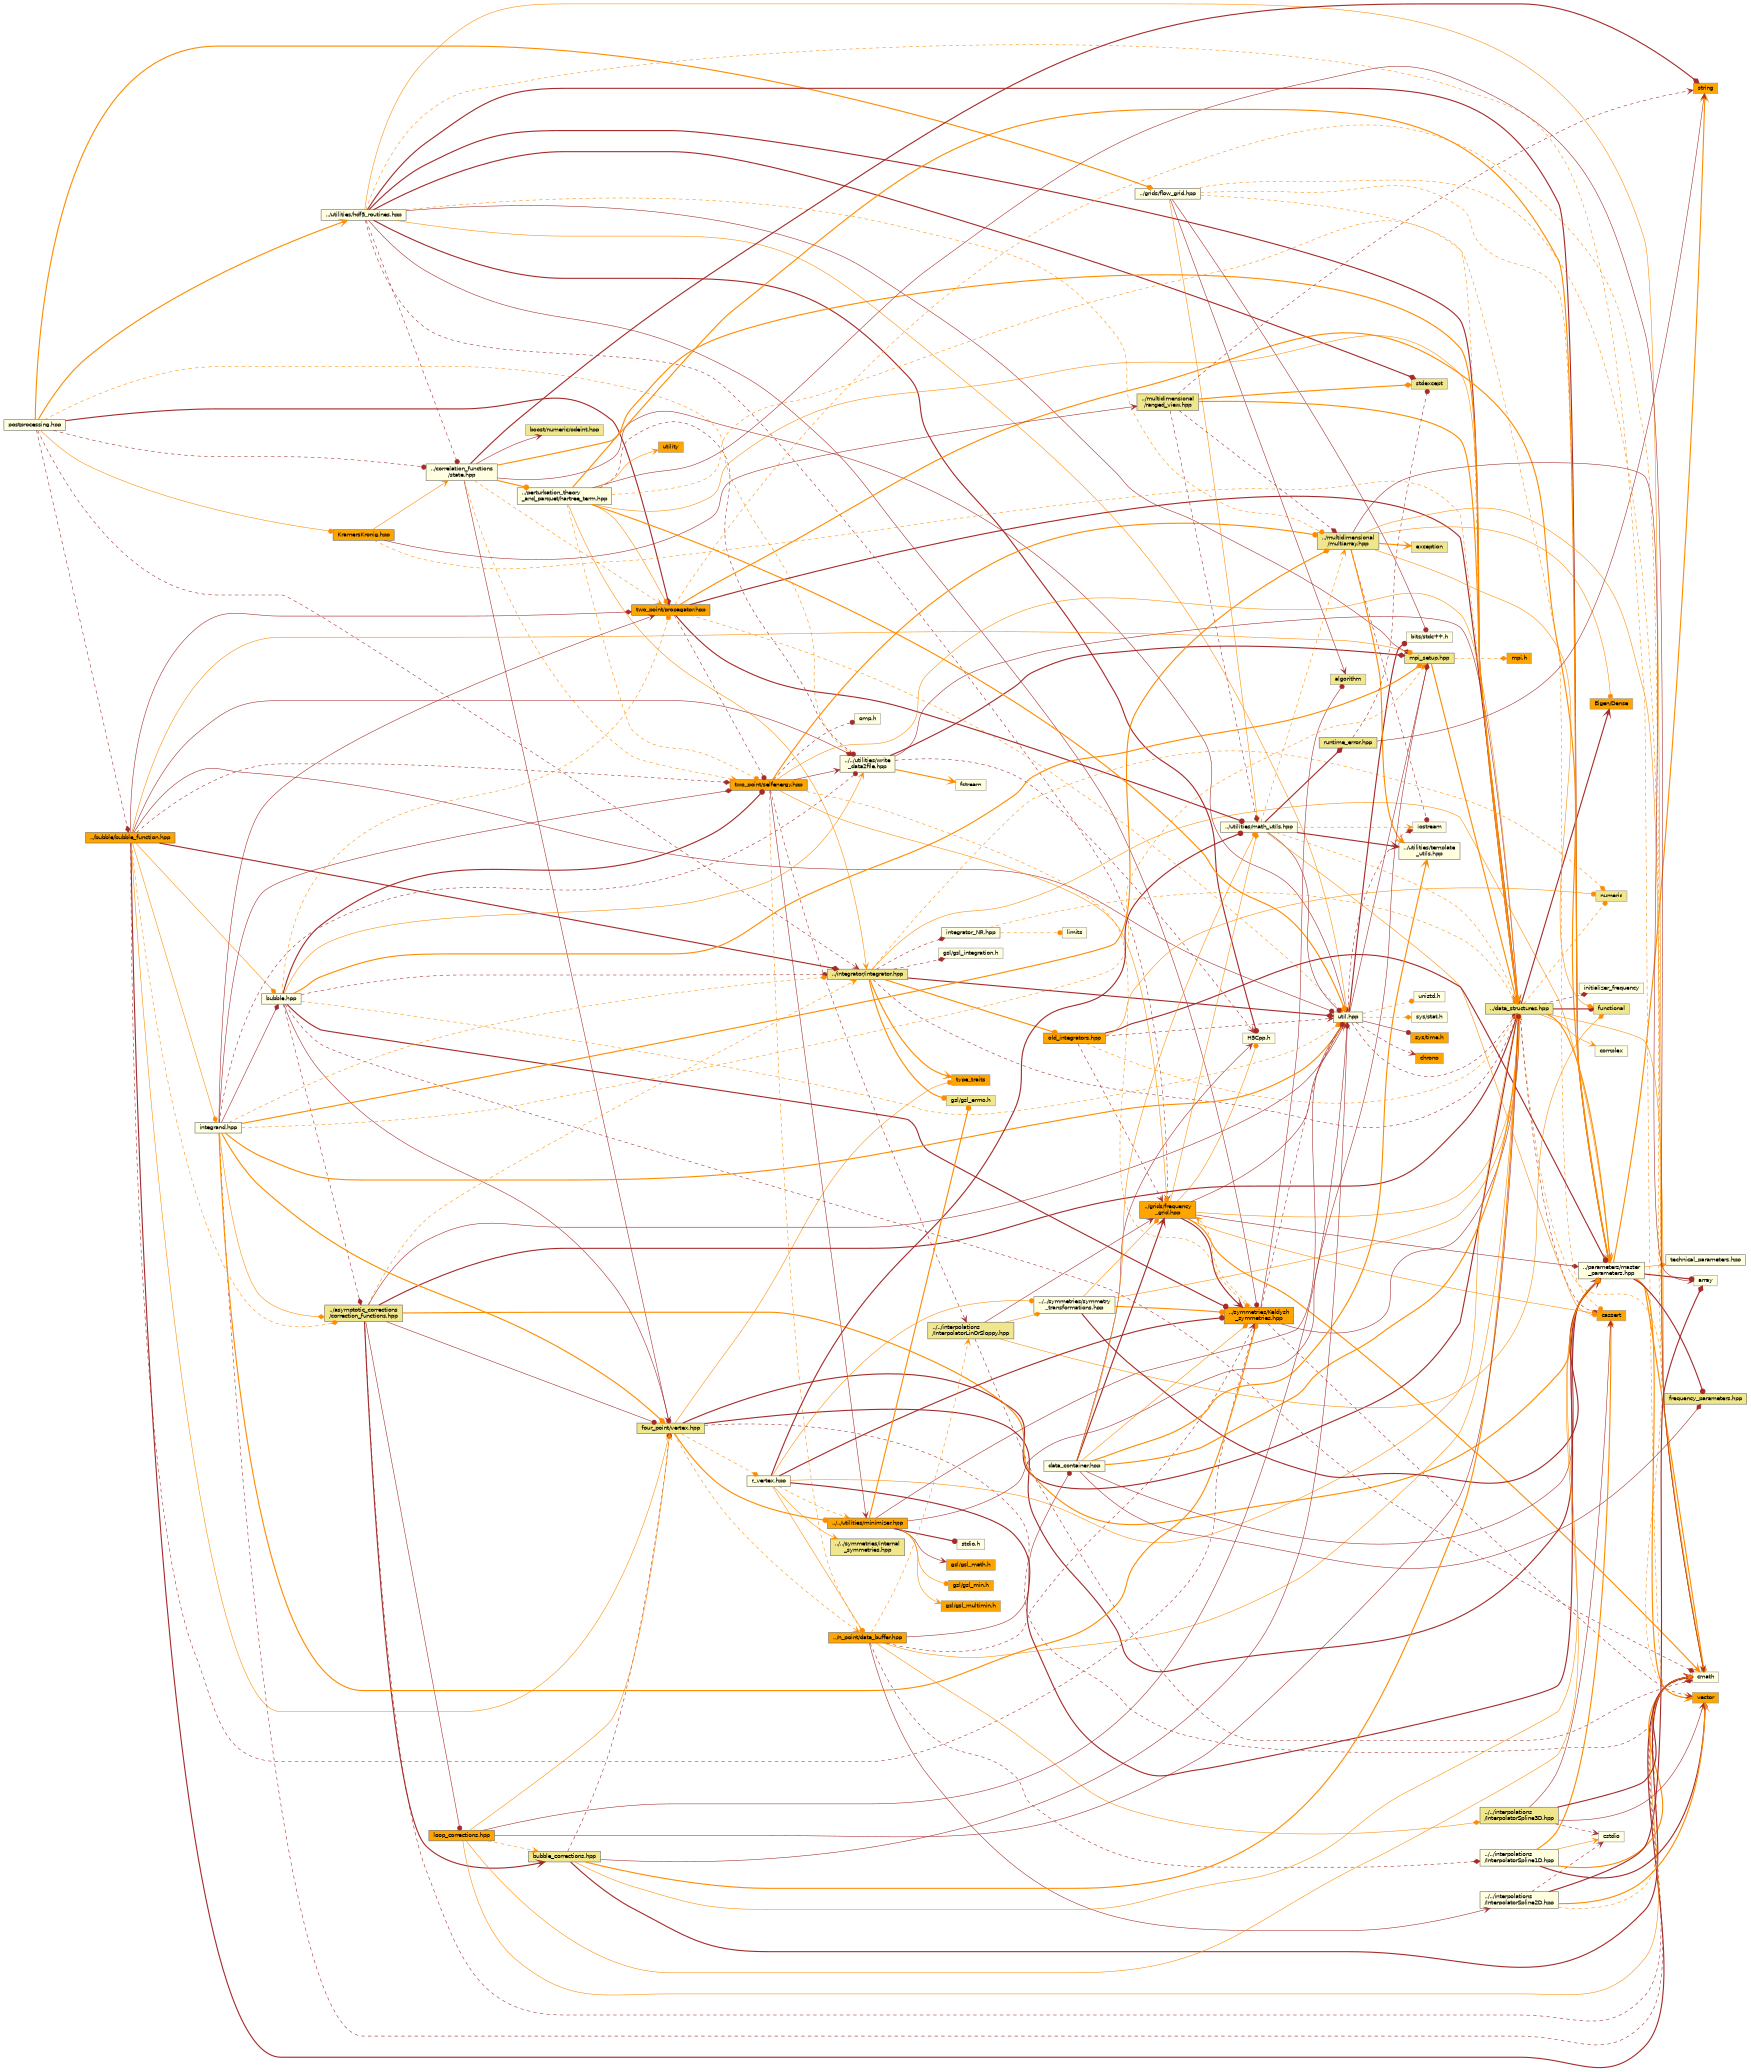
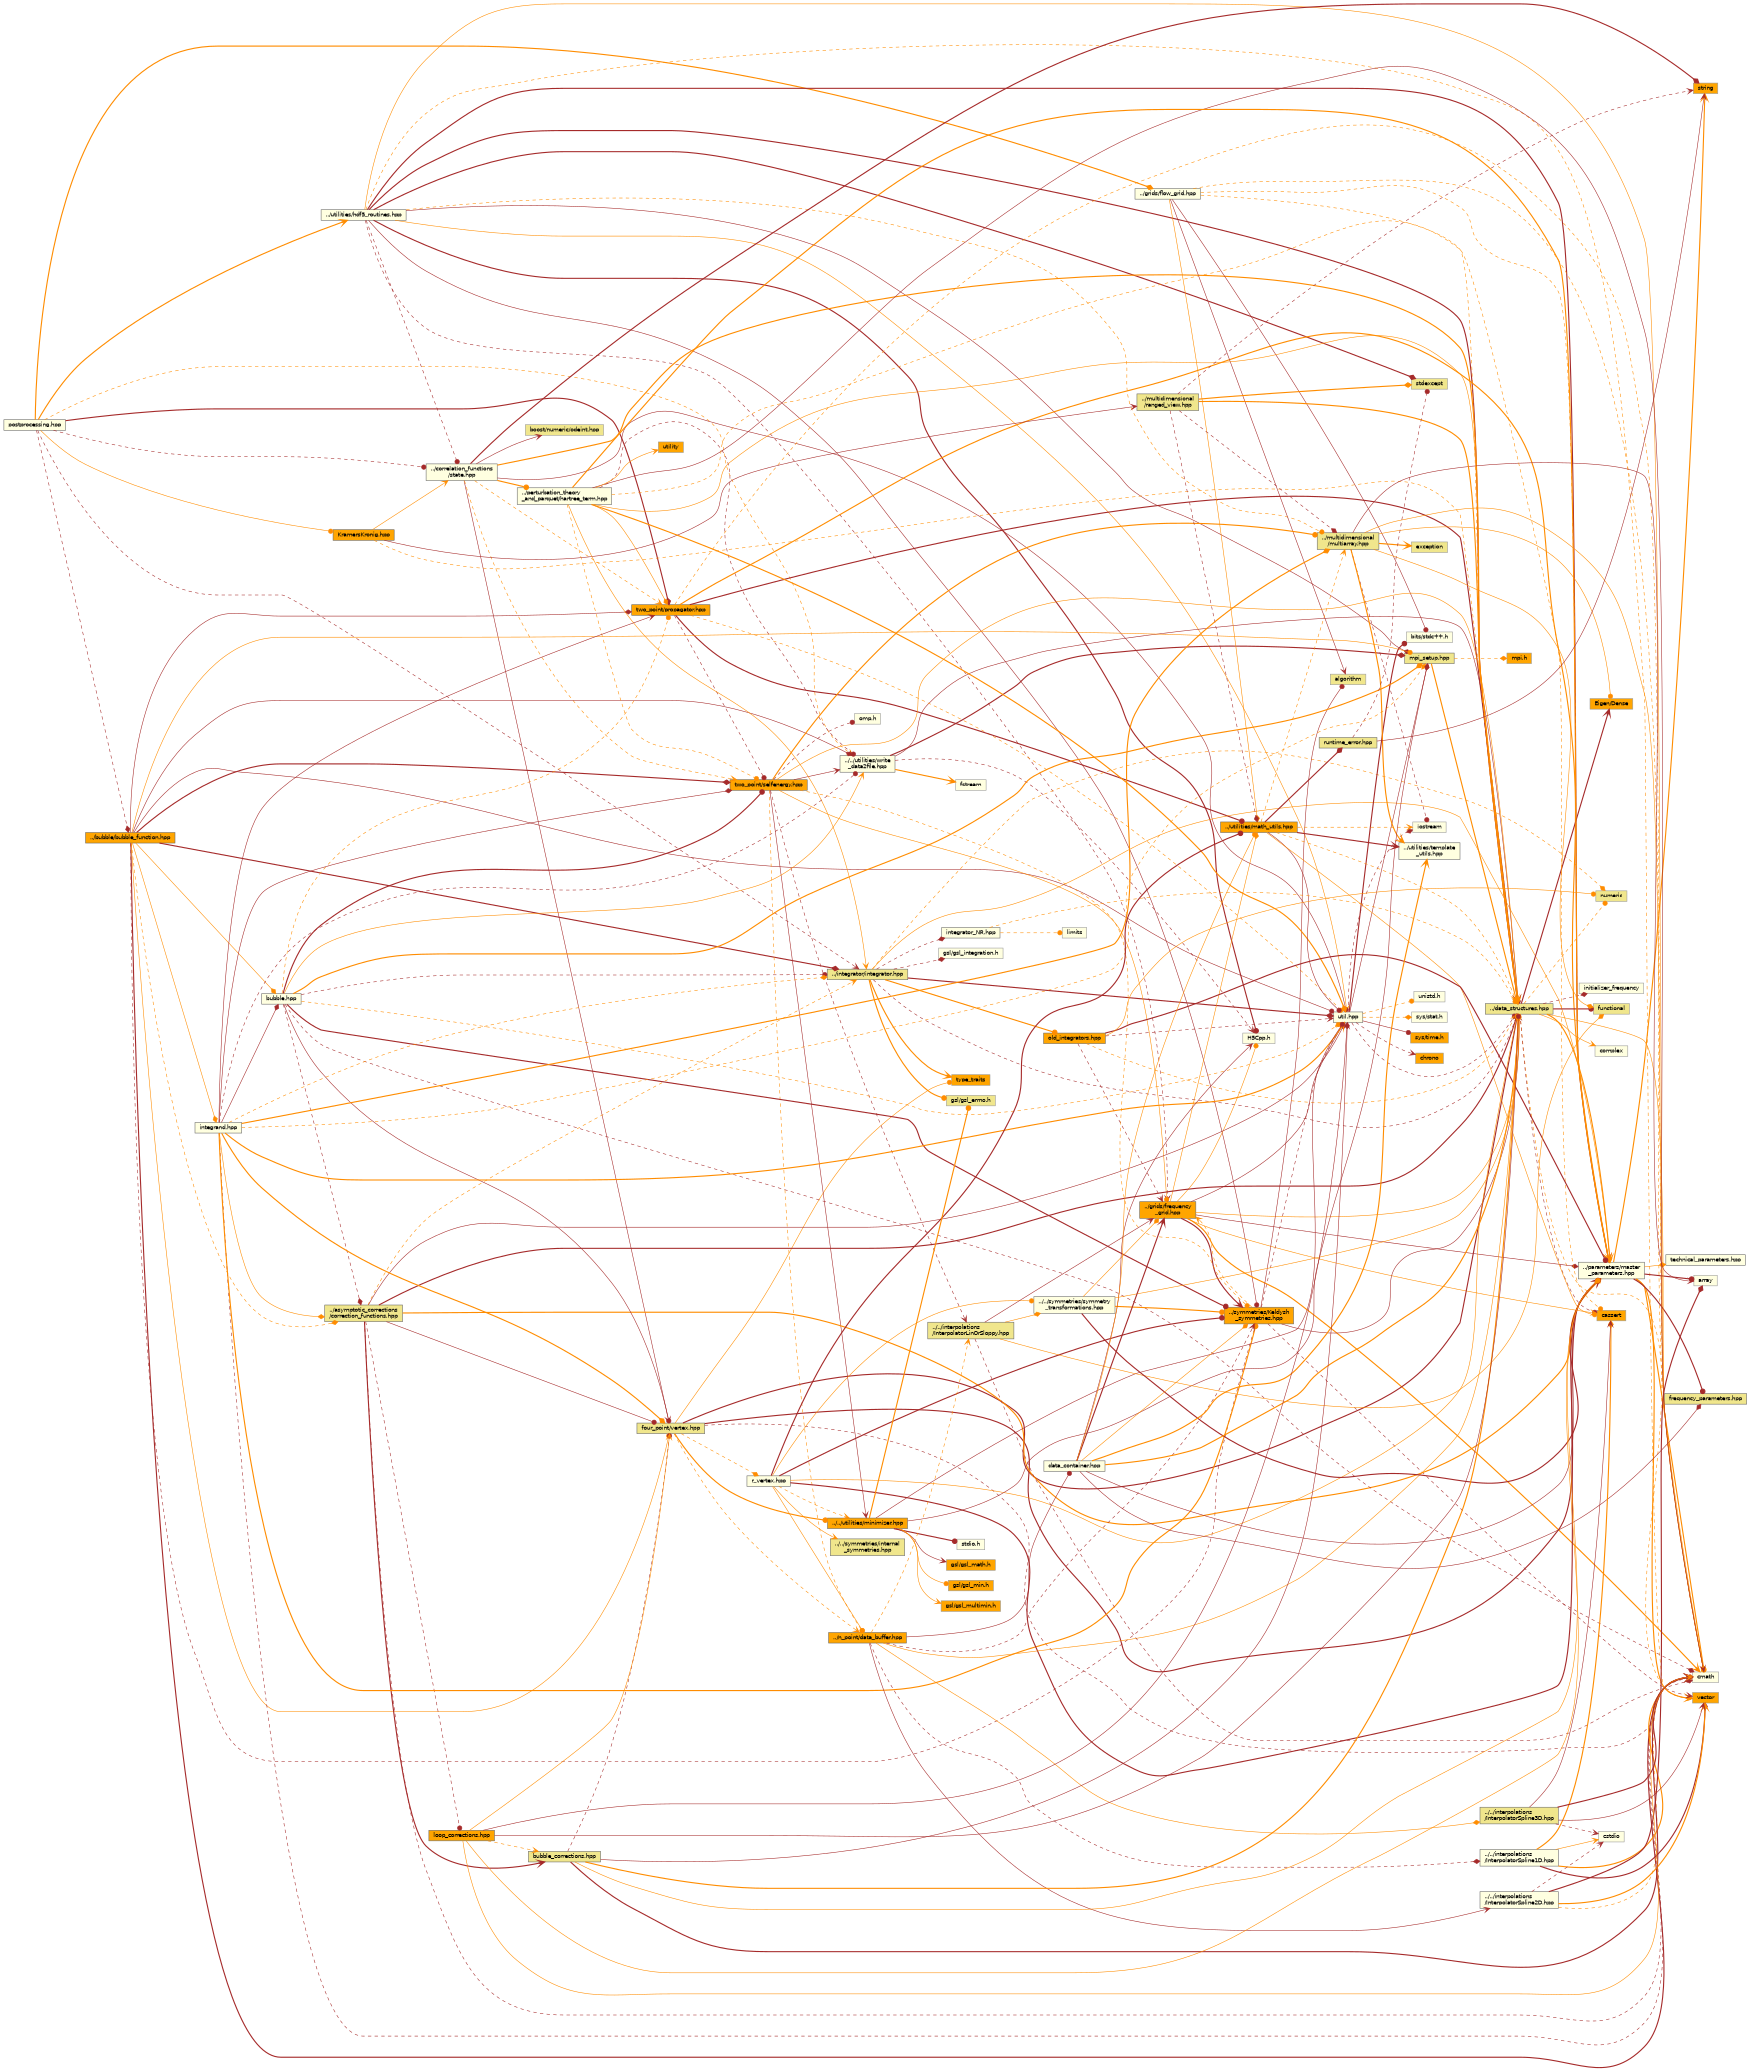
(421, 765) -> (421, 765)
(1259, 827) -> (1259, 827)
(413, 1574) -> (413, 1574)
